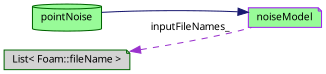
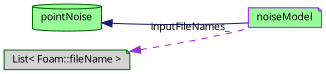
(170, 11) -> (180, 25)
